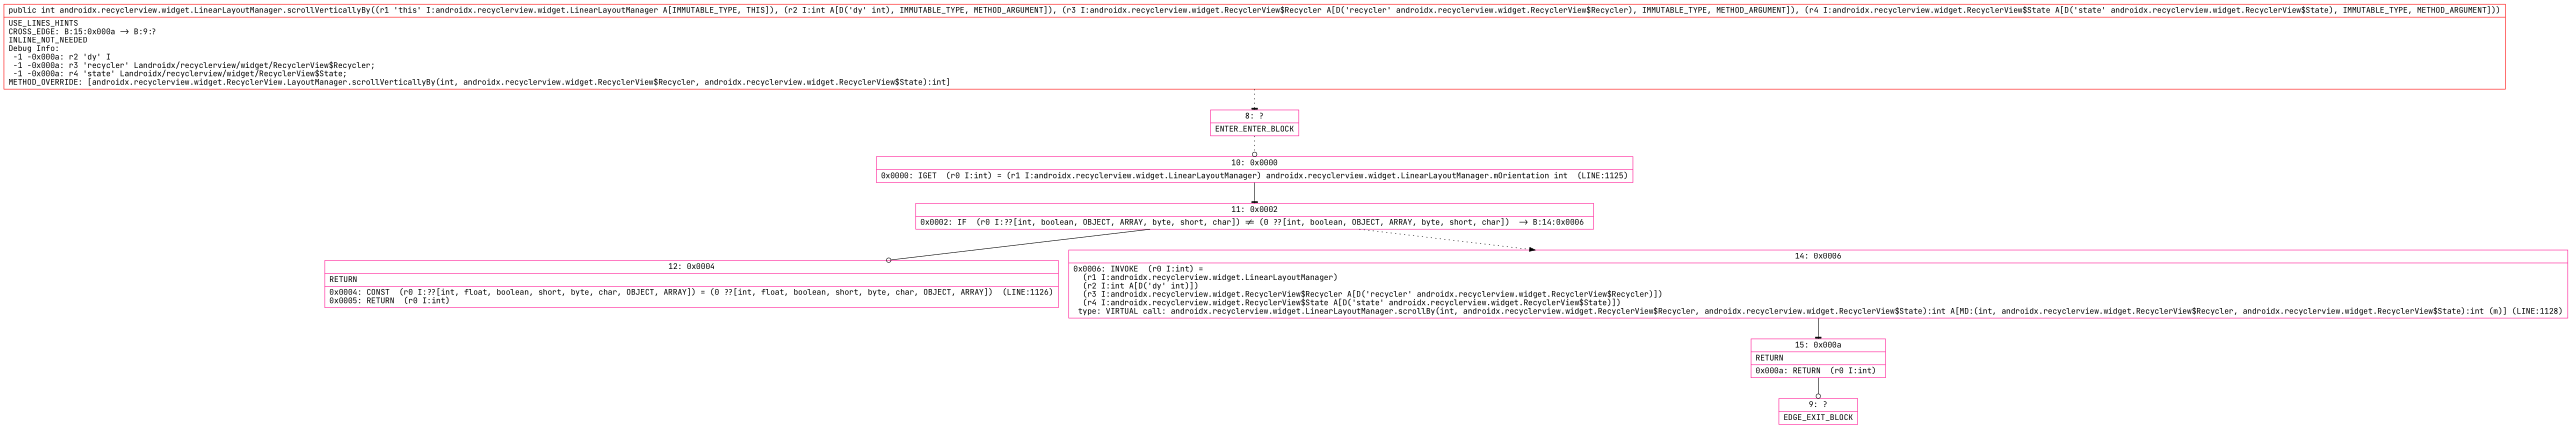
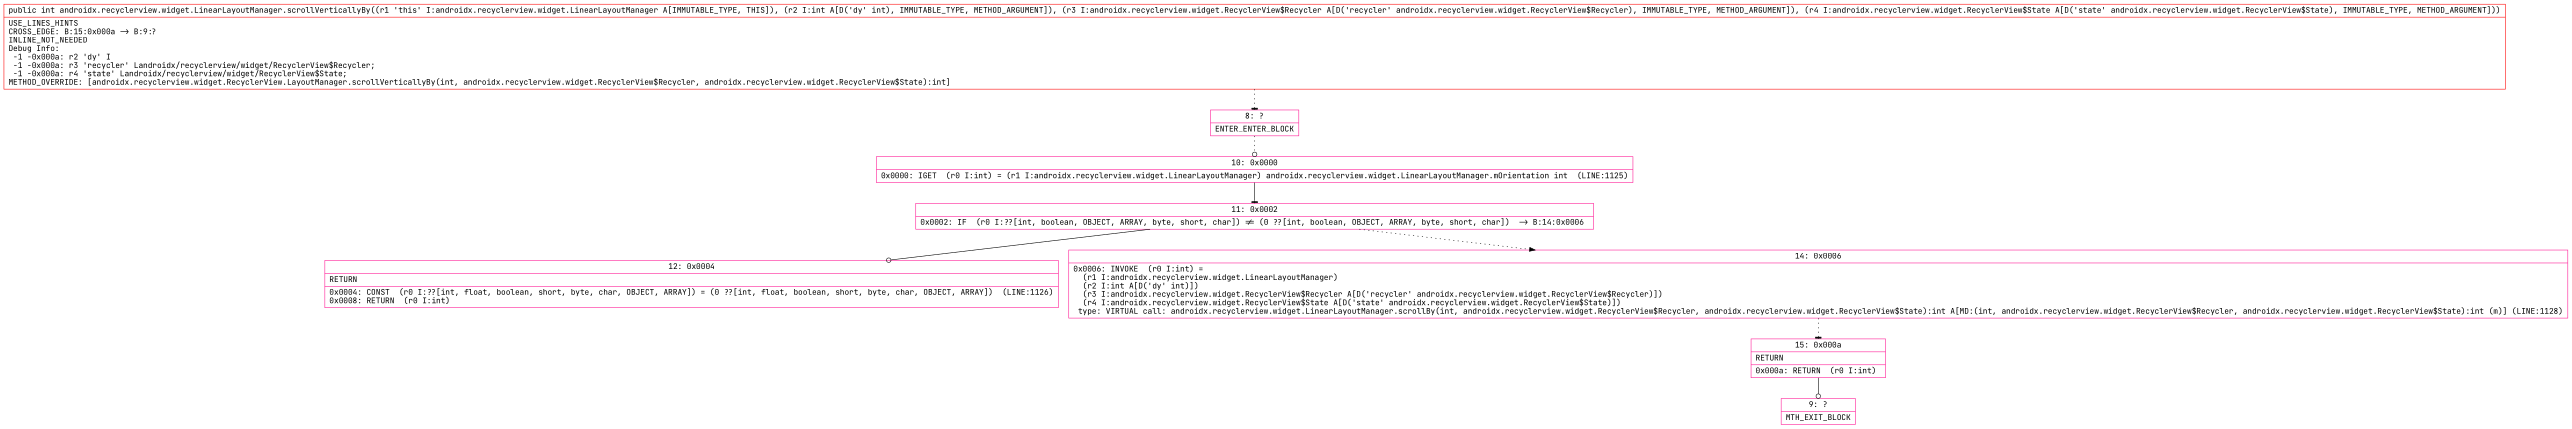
(392, 301) -> (392, 301)
(1818, 327) -> (1818, 327)
(1818, 418) -> (1818, 418)
